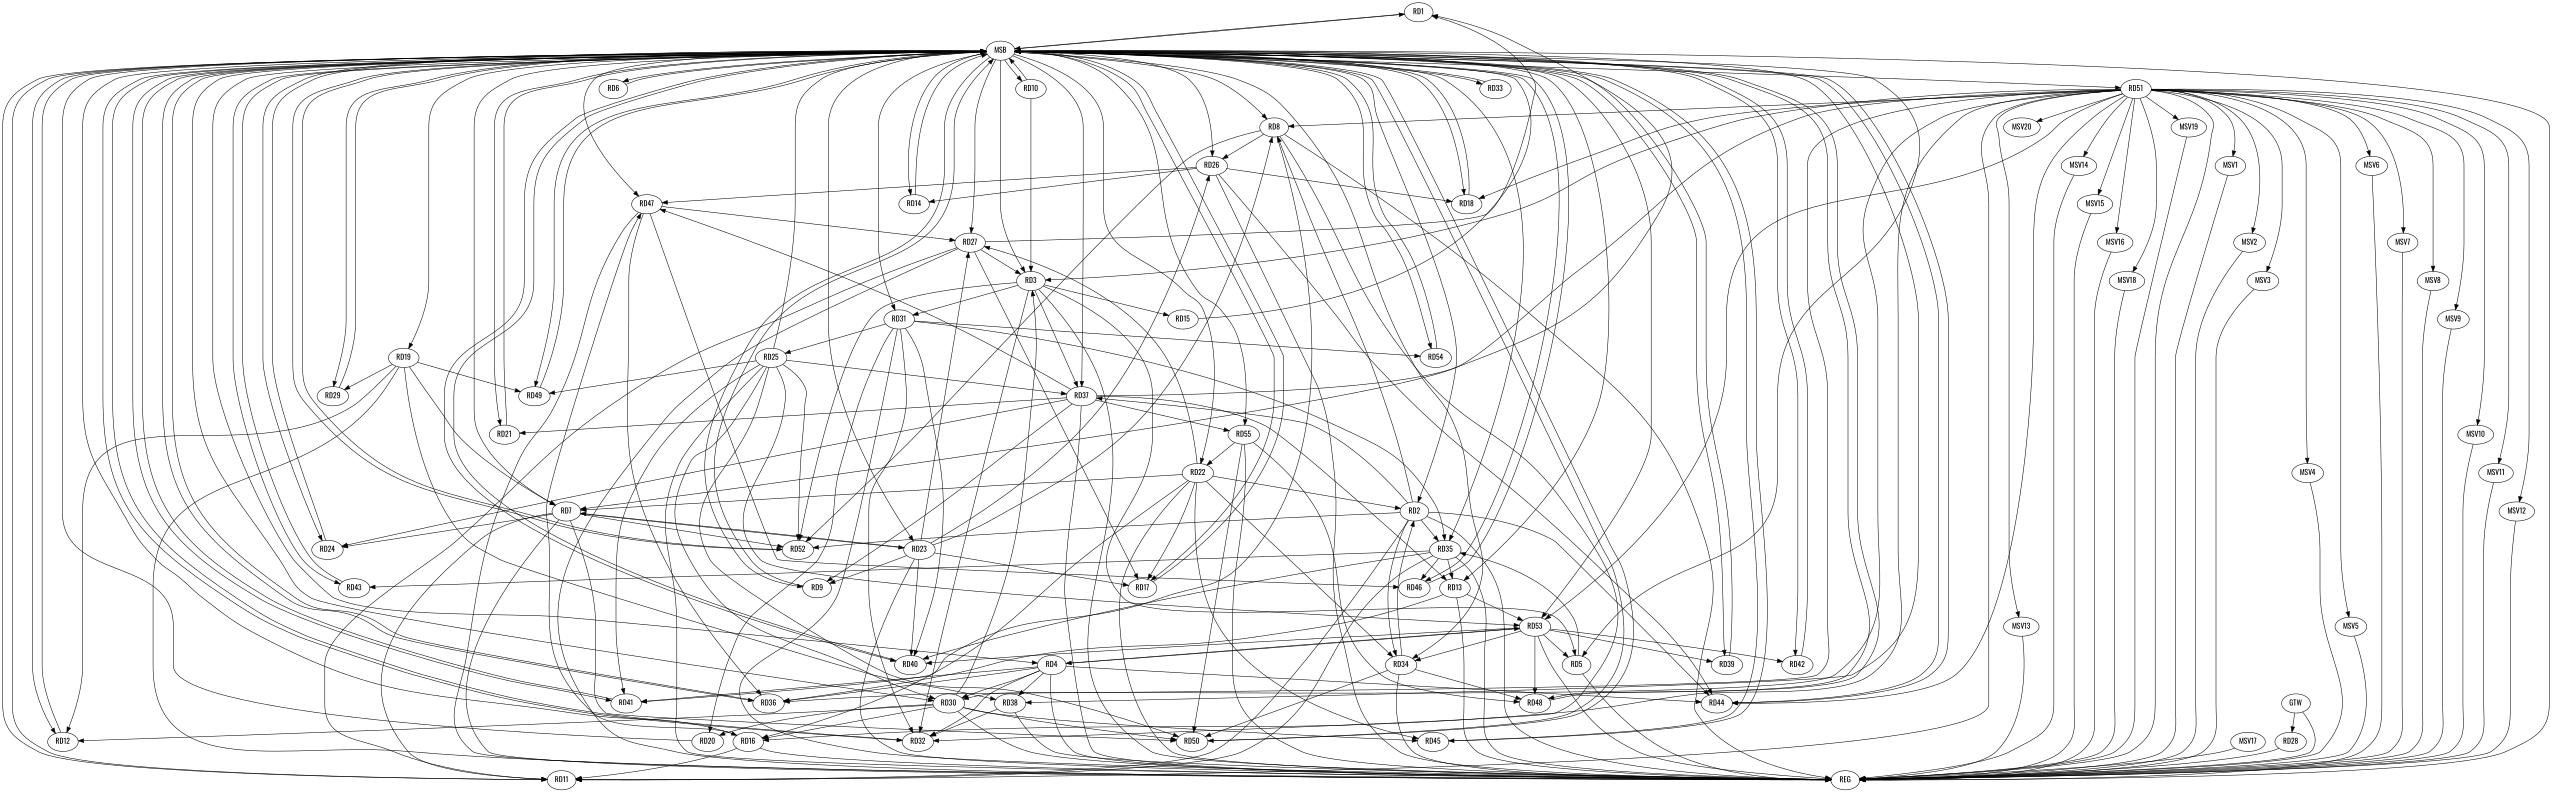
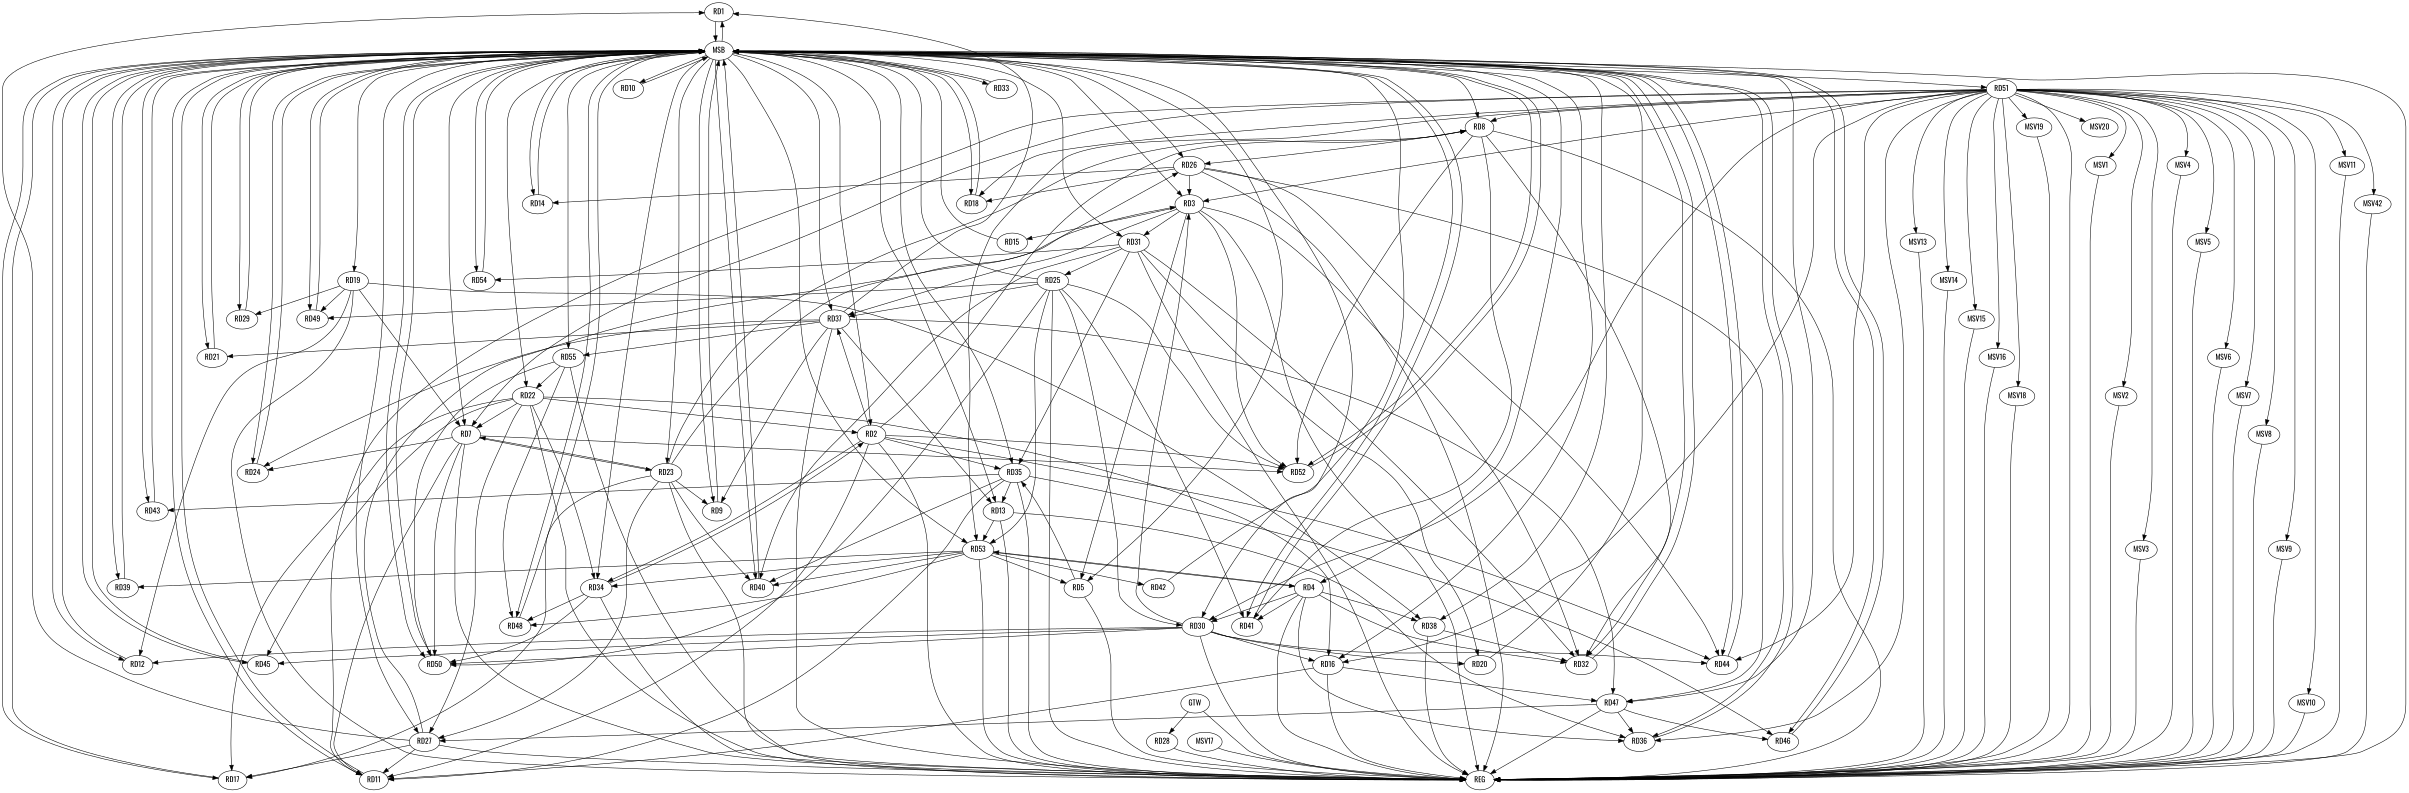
(613, 89) -> none
(1725, 92) -> none
(1031, 182) -> (1189, 182)
(2517, 511) -> (2373, 204)
(1381, 684) -> (1443, 653)
